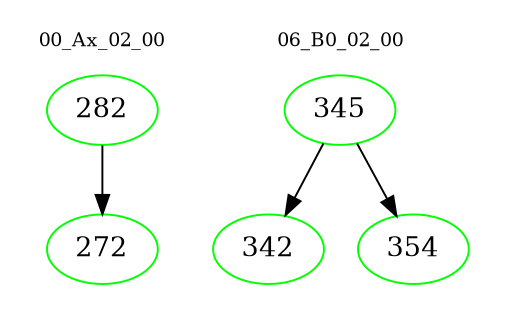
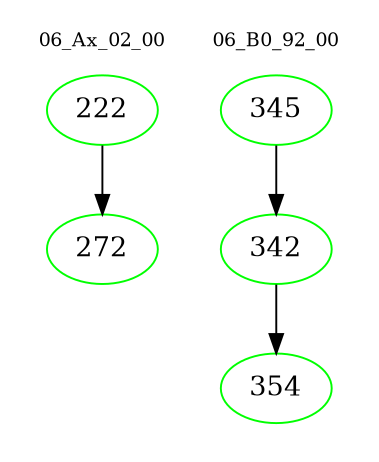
(102, 42) -> (102, 42)
(341, 42) -> (276, 42)
(102, 110) -> (102, 110)
(372, 171) -> (276, 309)
